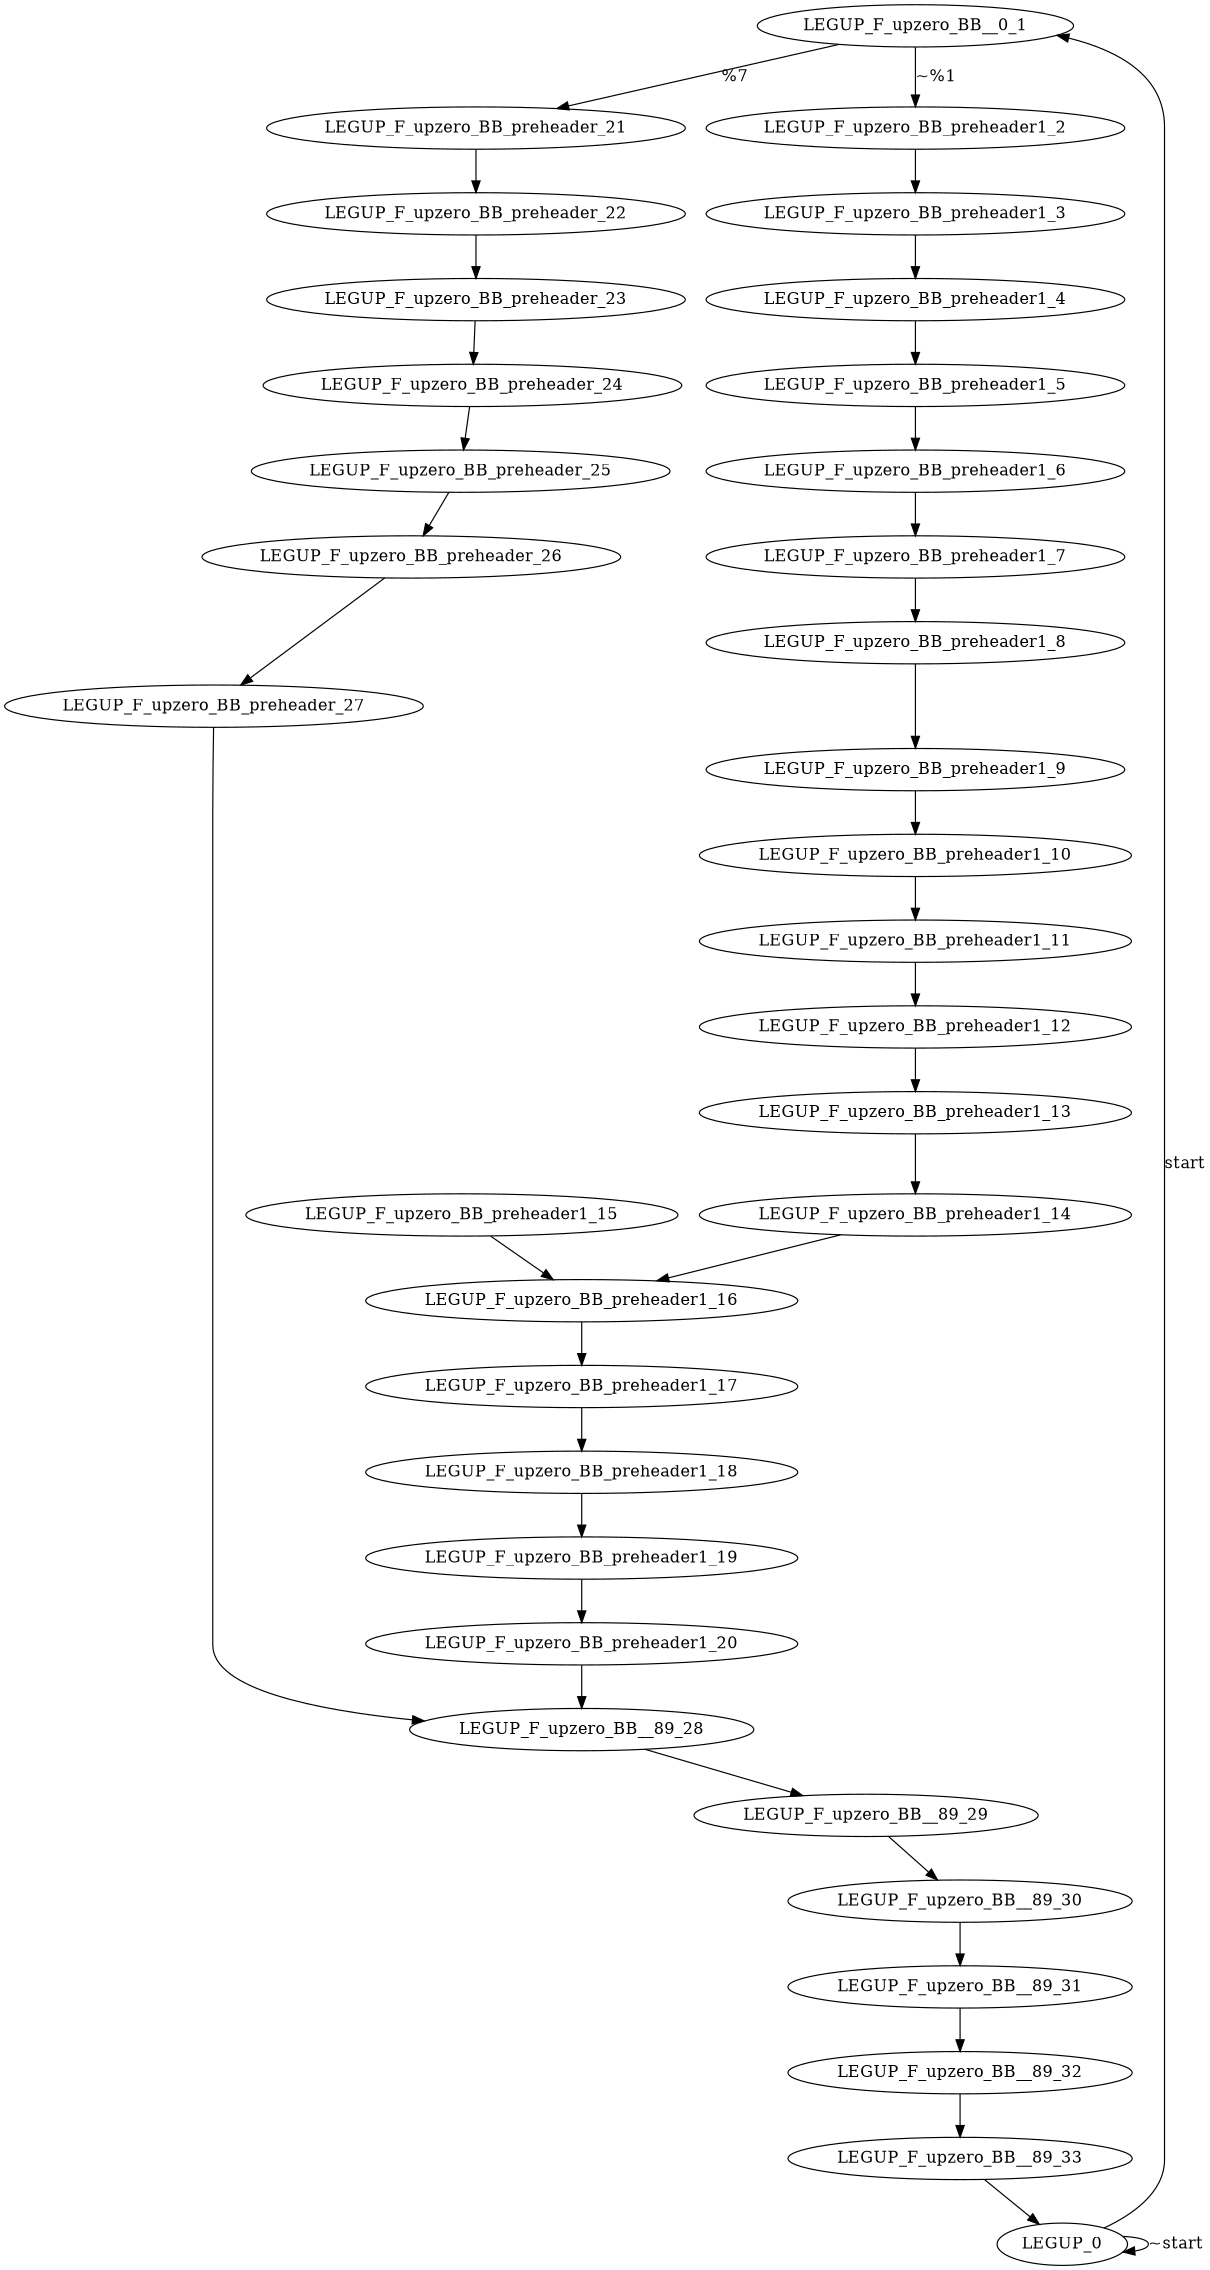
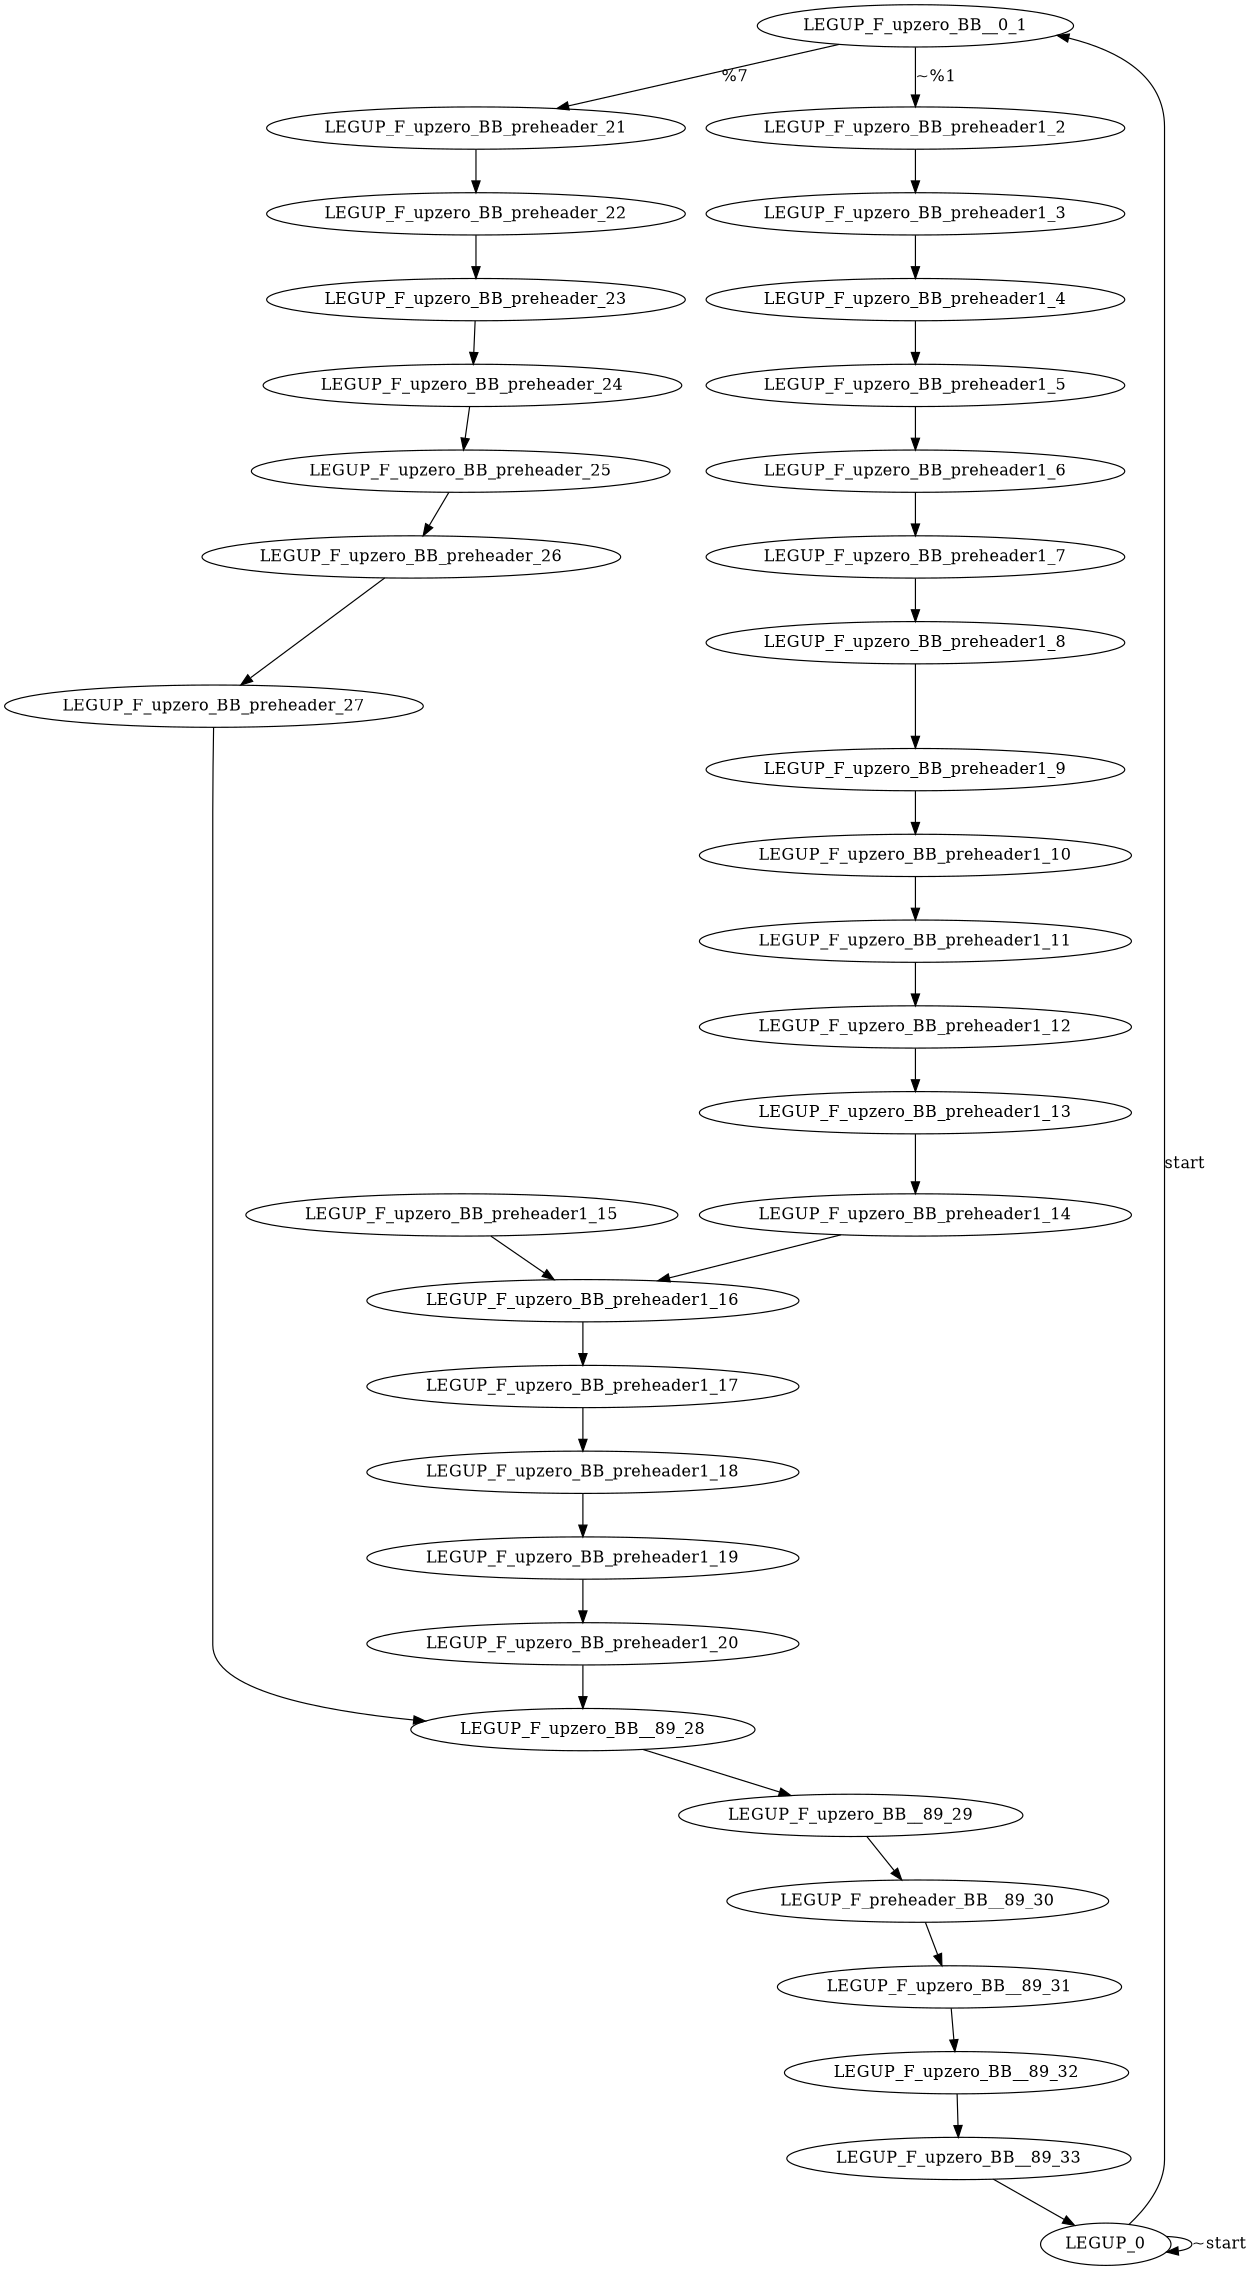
(960, 1901) -> (918, 1901)
